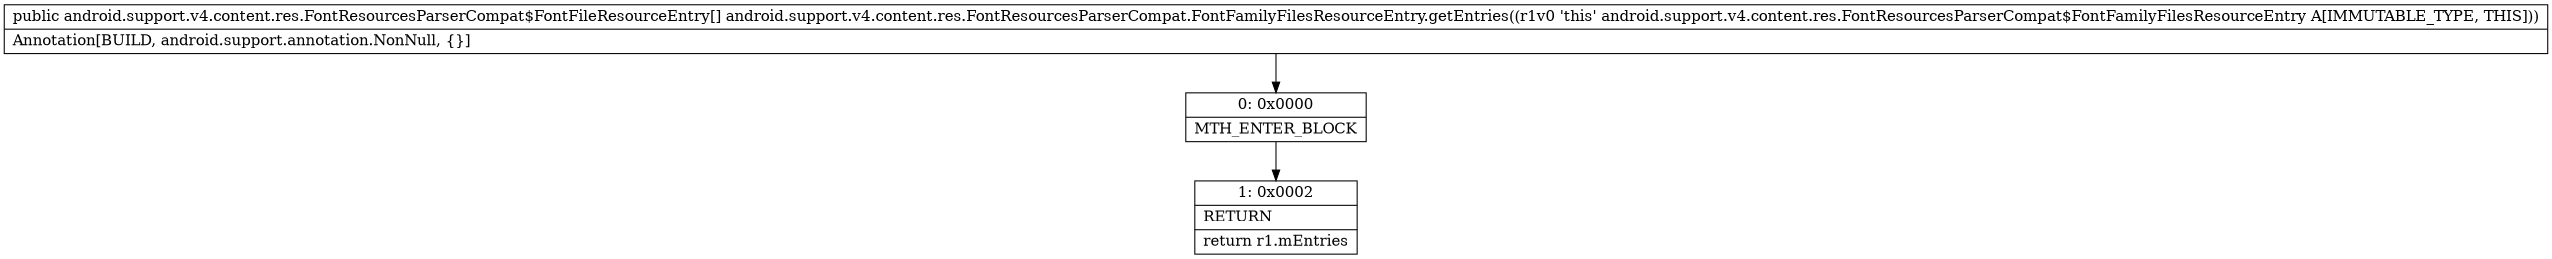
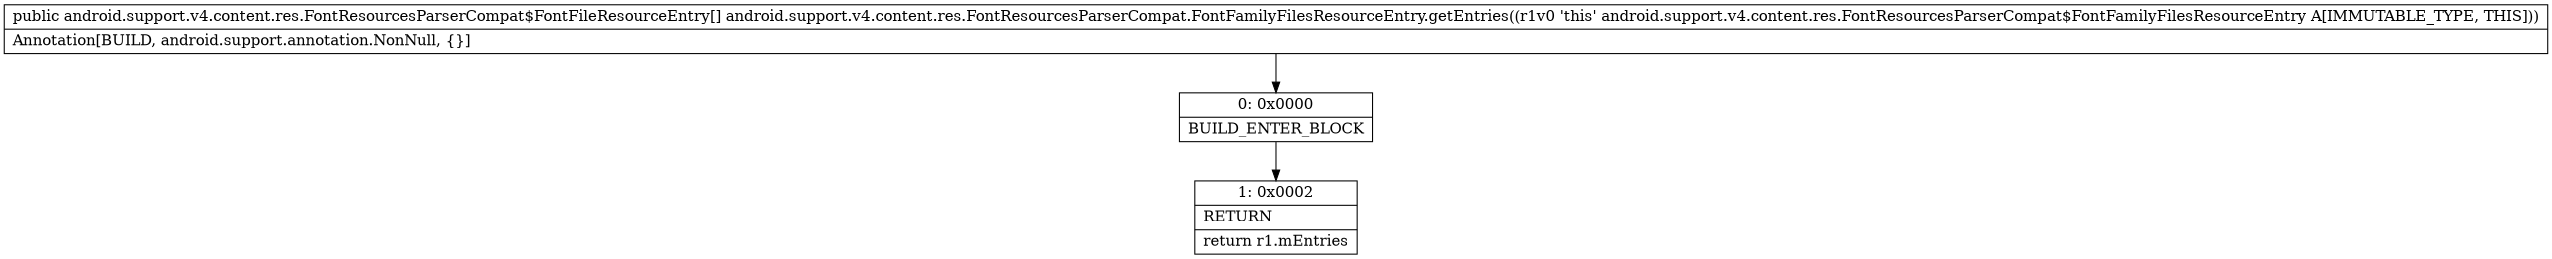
(1276, 129) -> (1276, 129)
